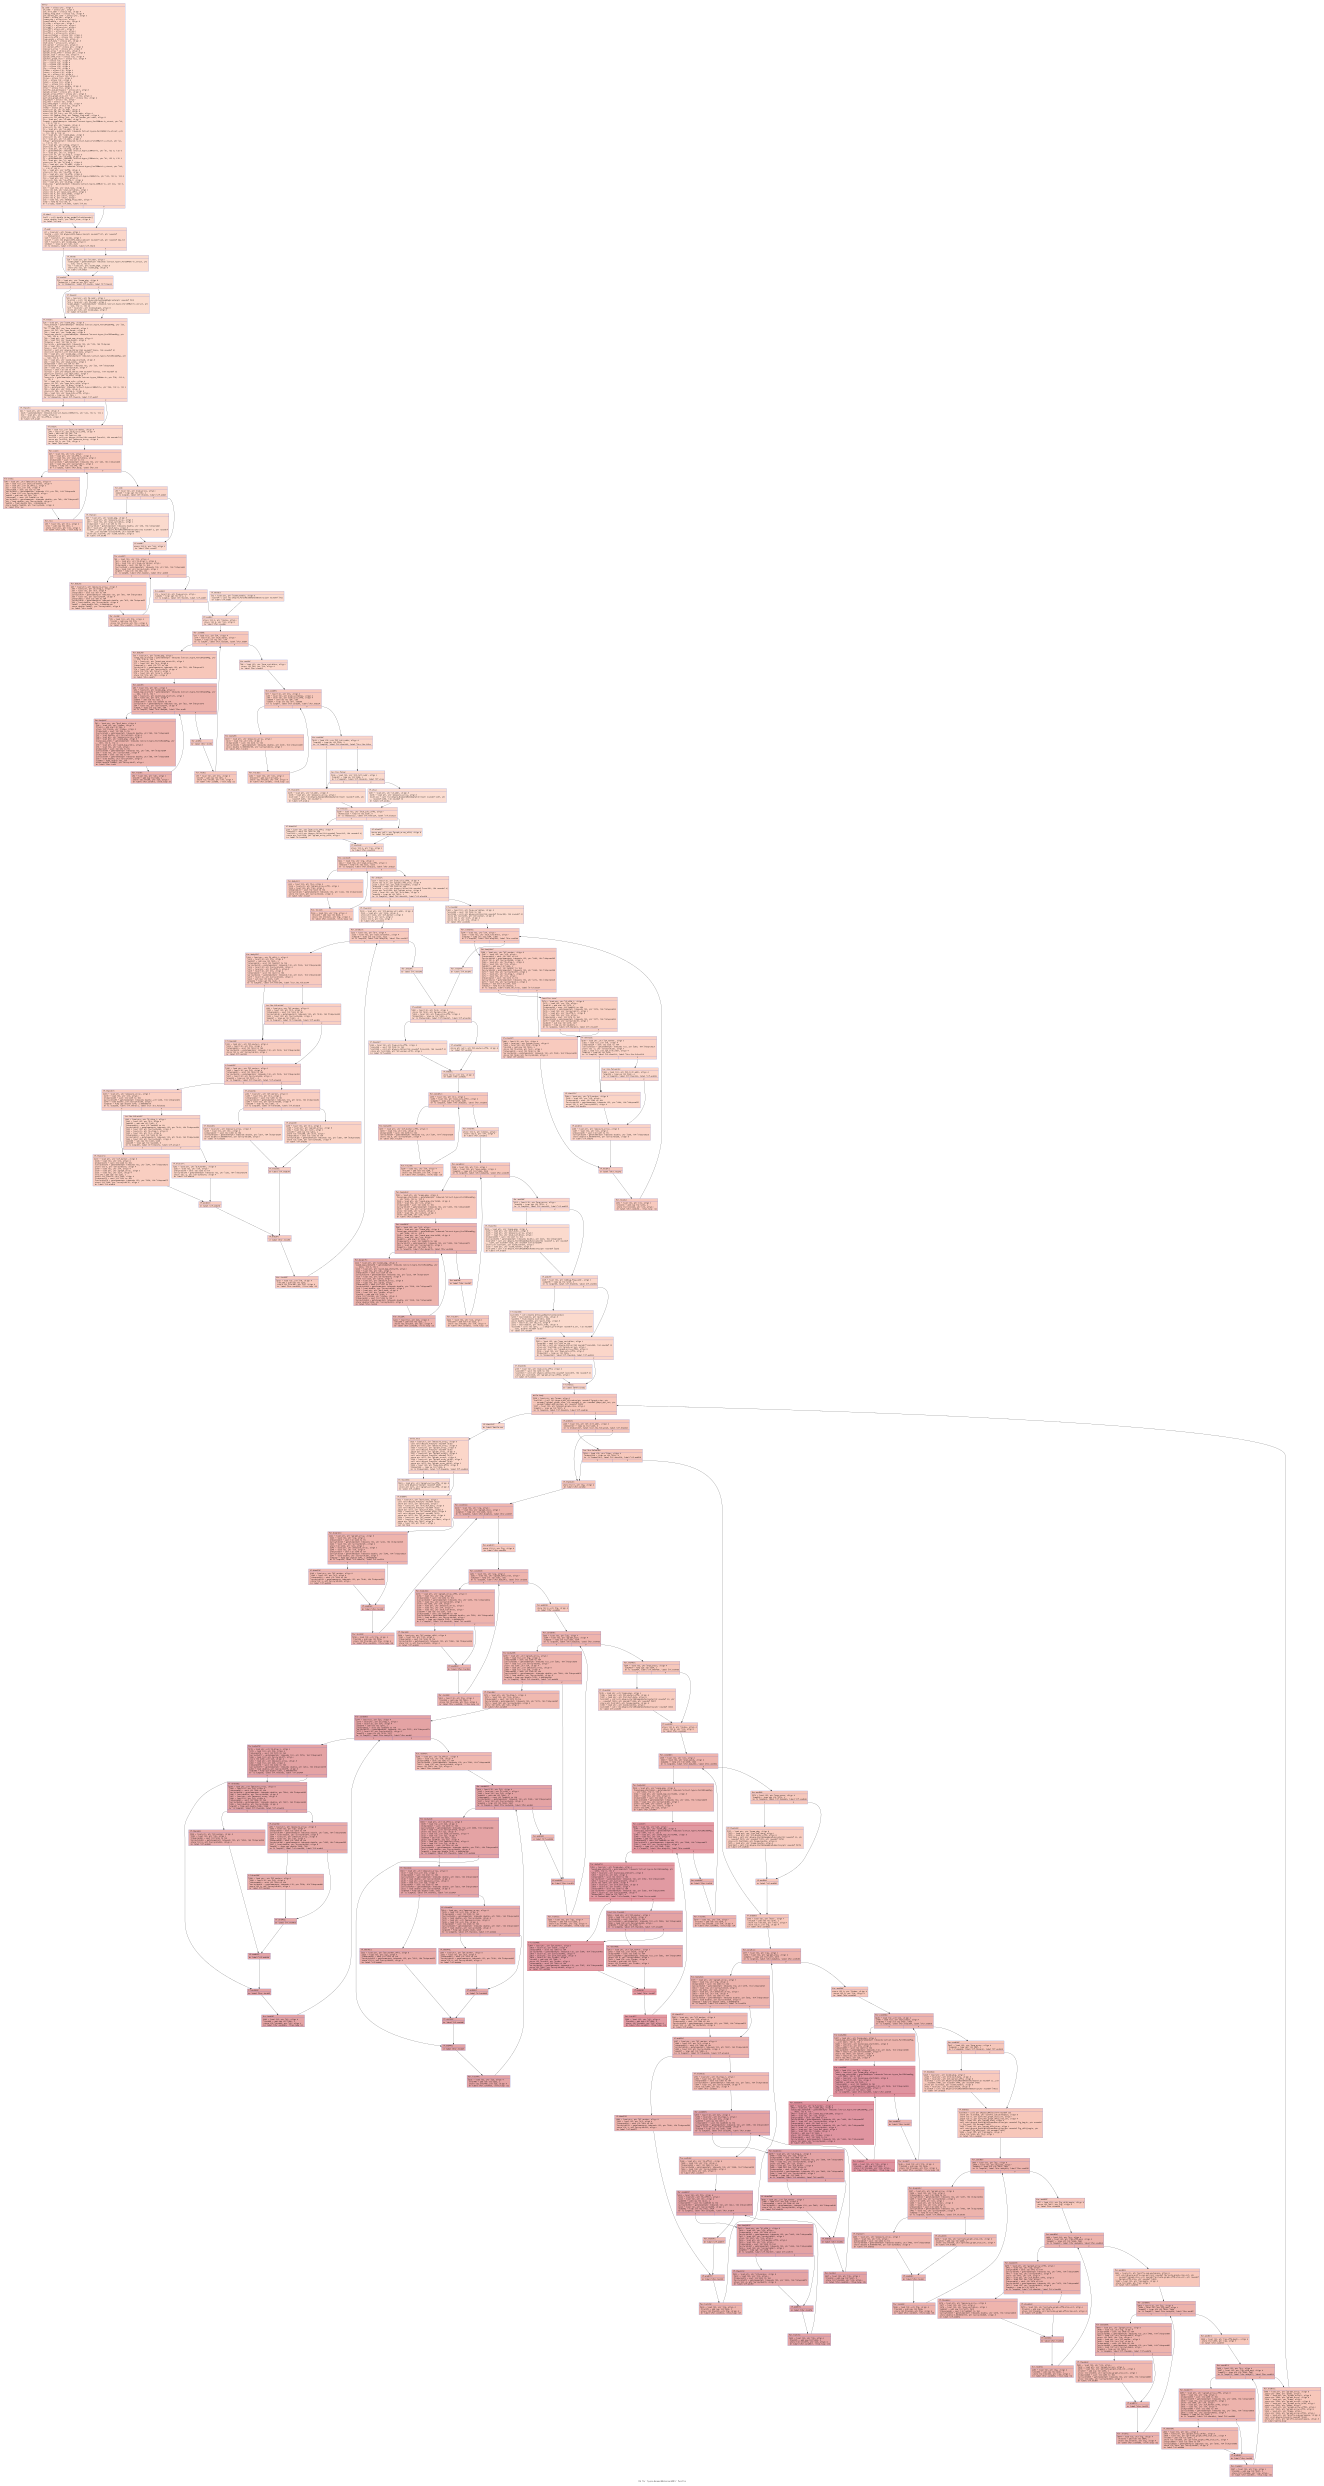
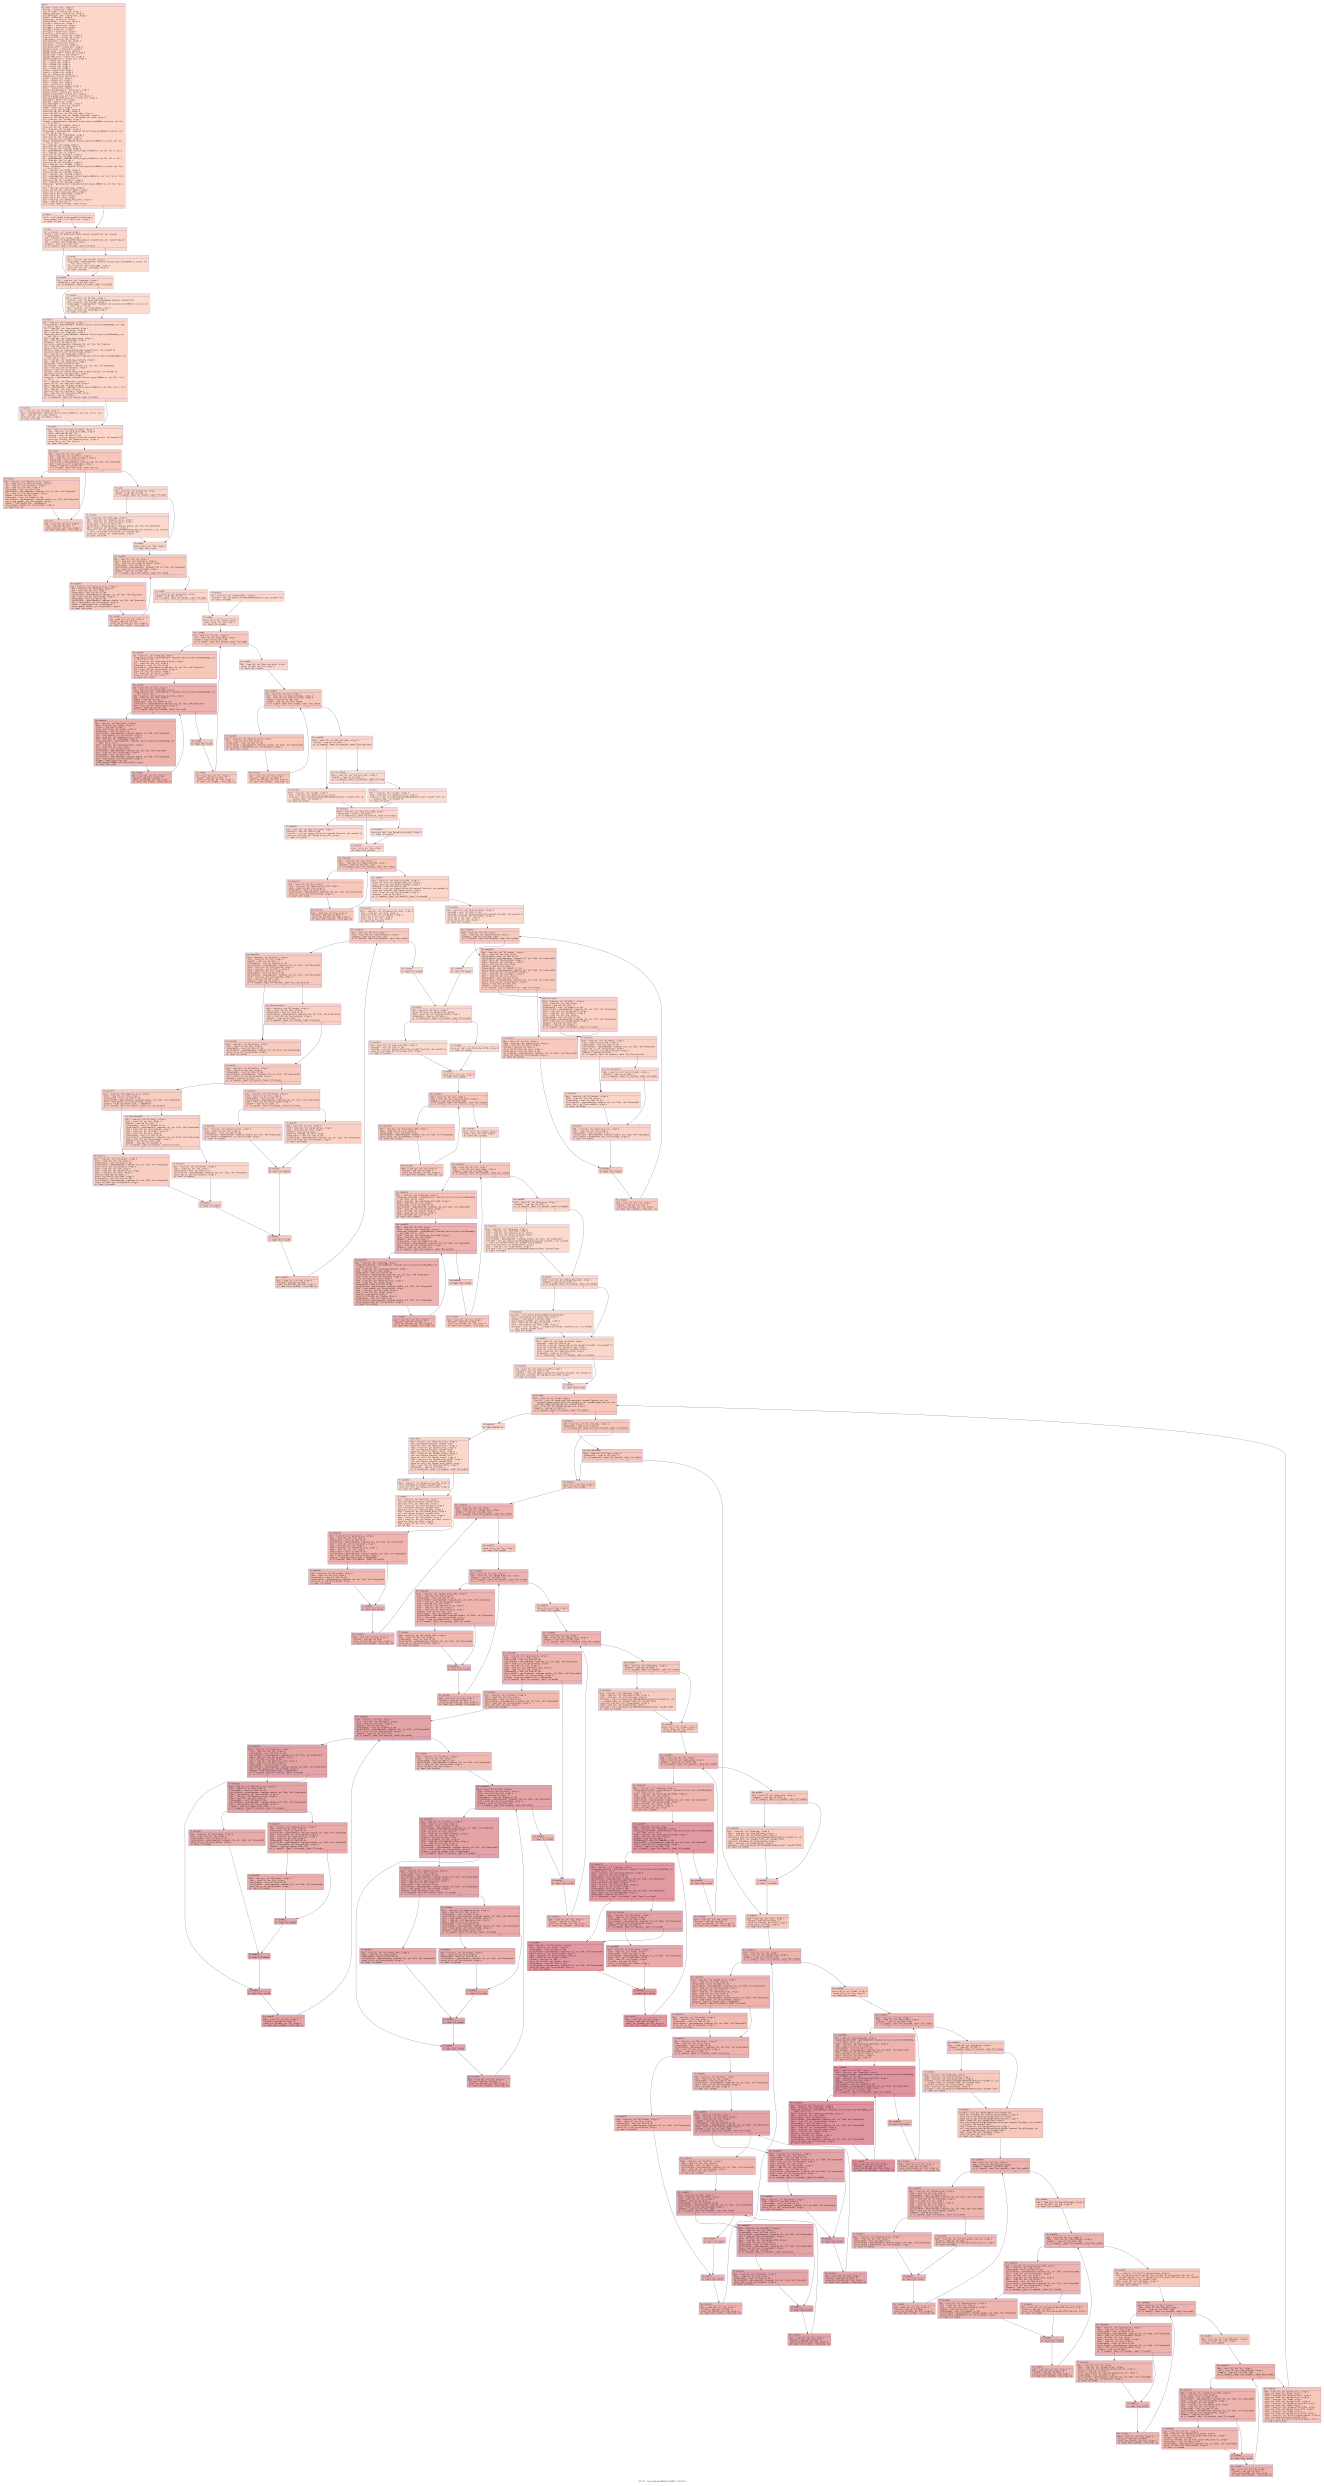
(86, 499) -> (84, 497)
(349, 841) -> (367, 831)
